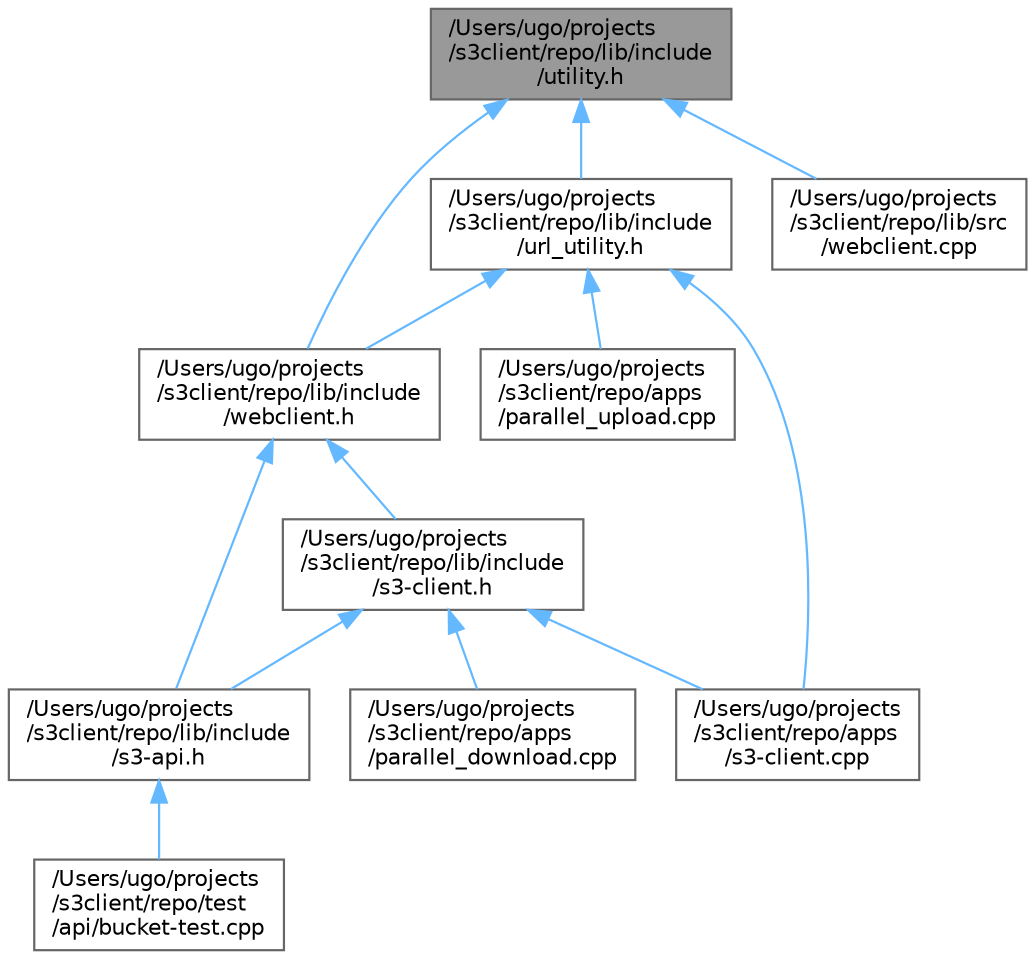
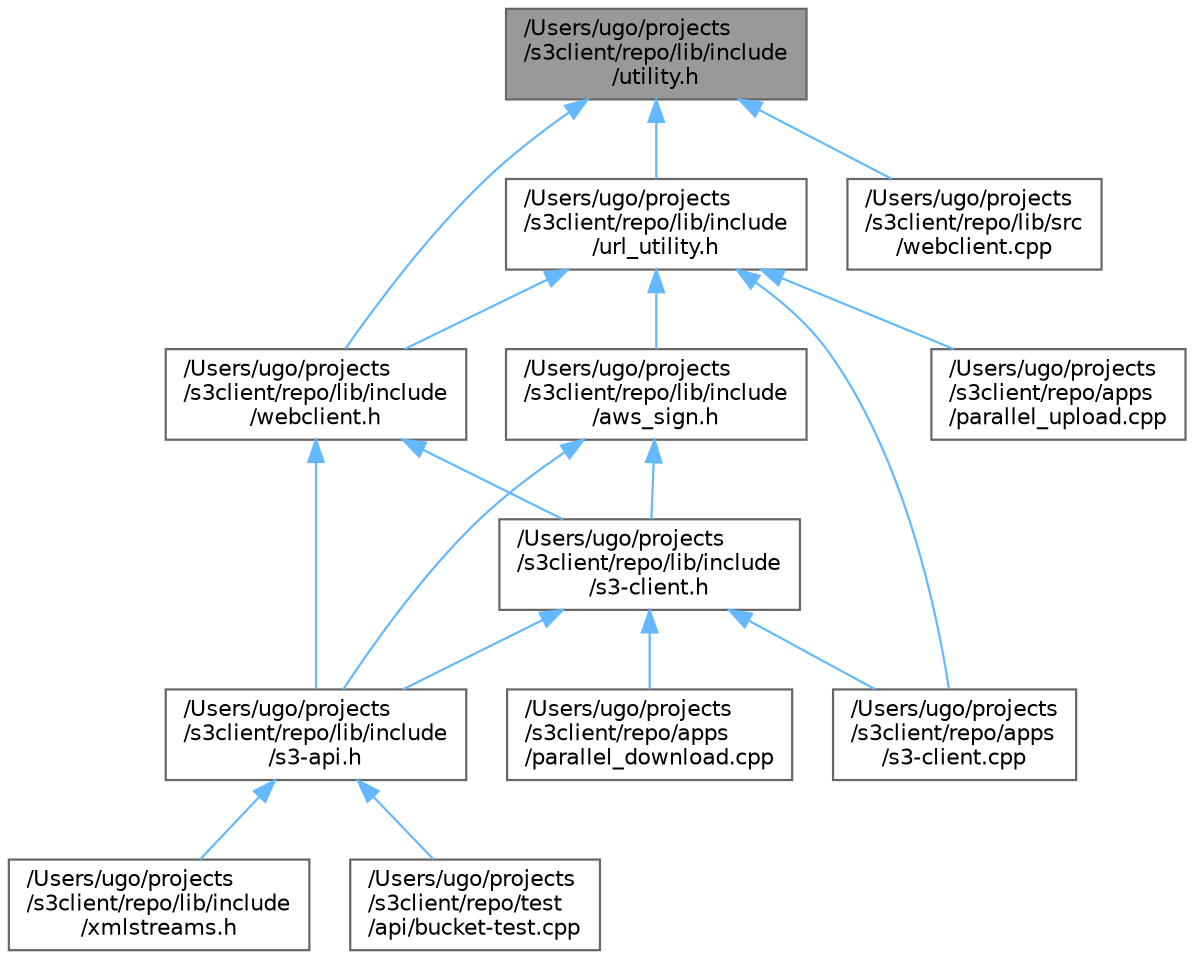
none -> (656, 394)
none -> (159, 905)
